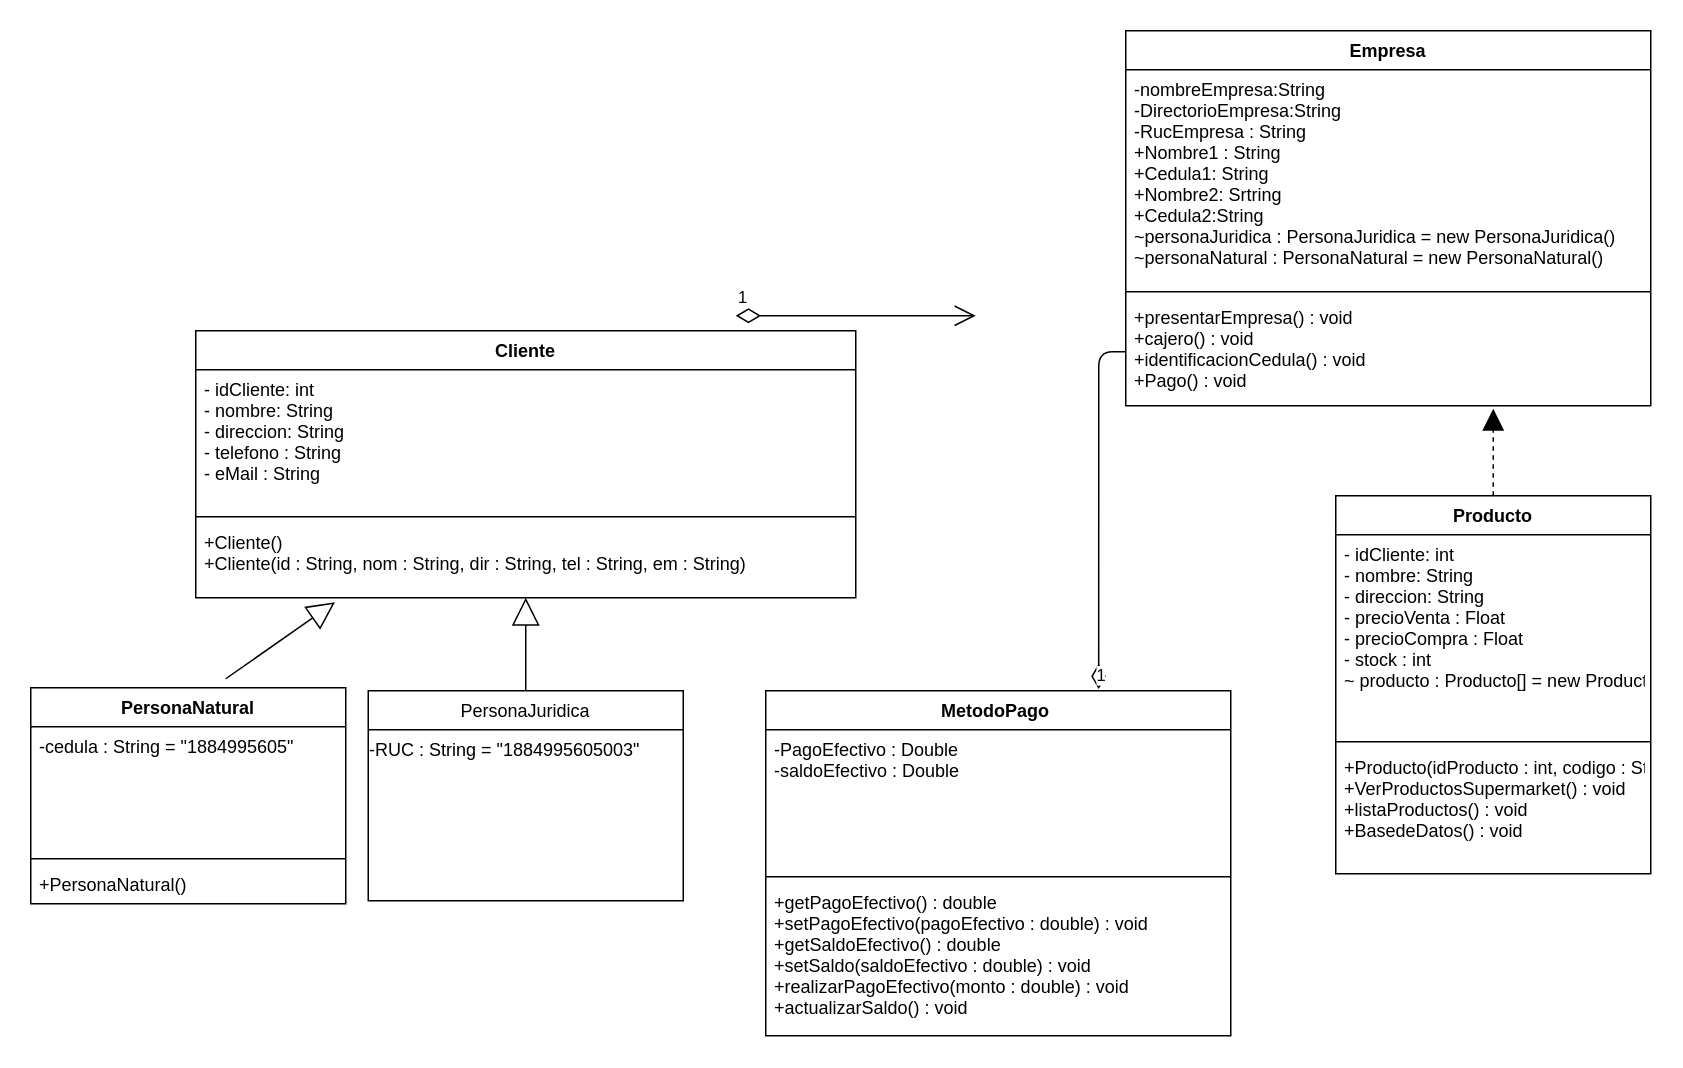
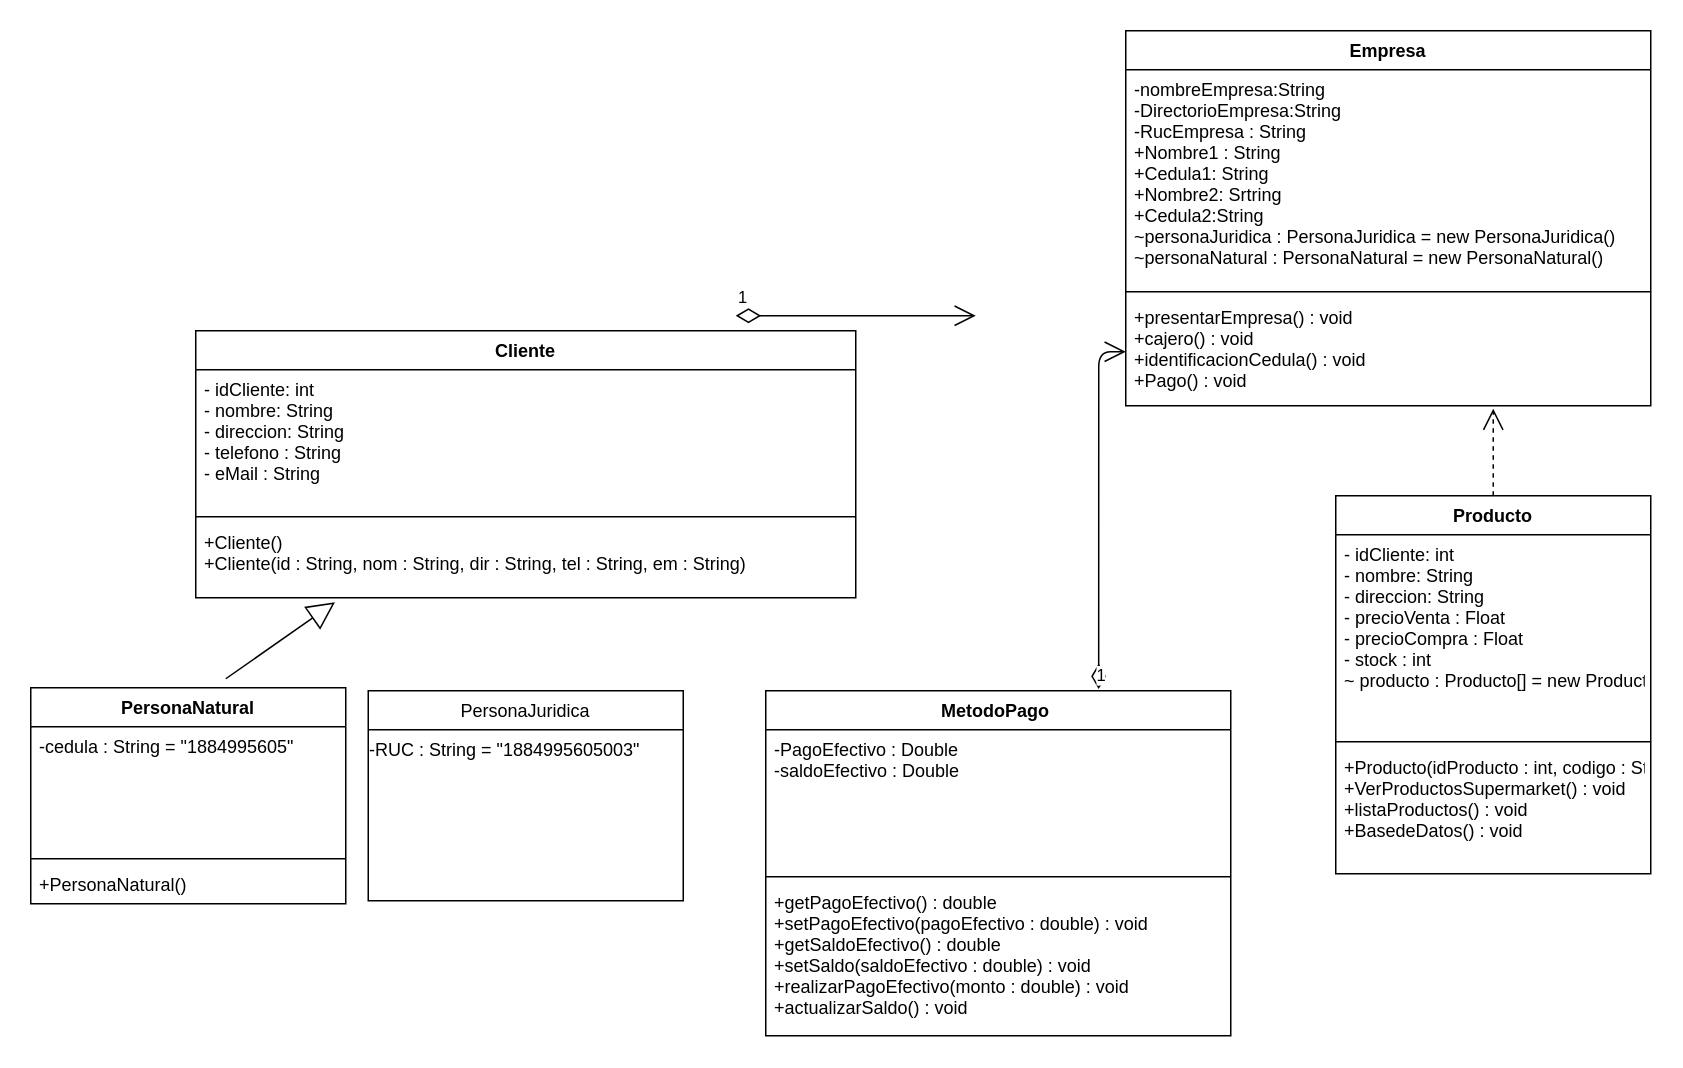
(1118, 352) -> (1118, 352)
(1493, 431) -> (1493, 422)
(526, 656) -> none
